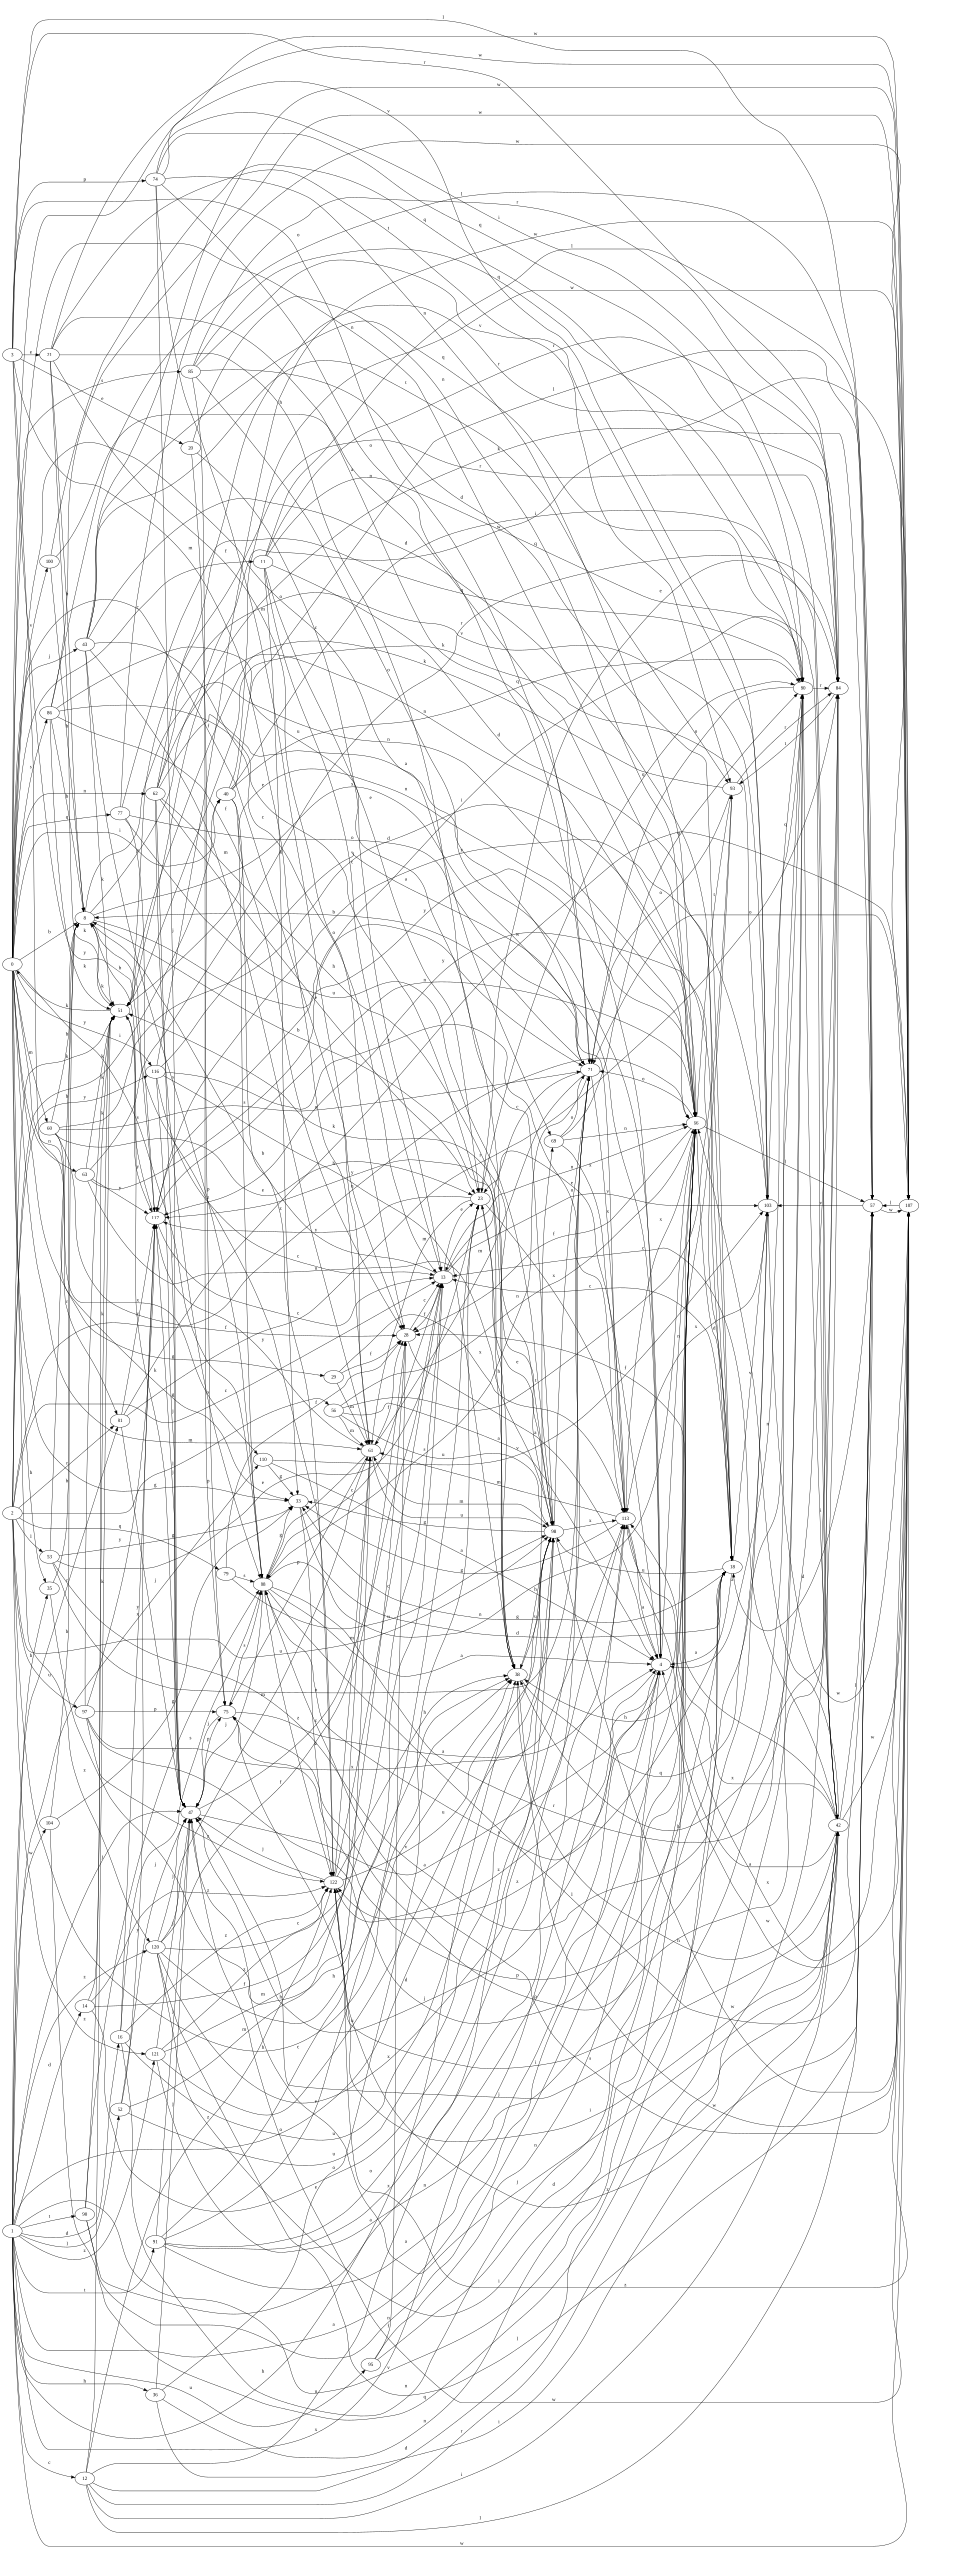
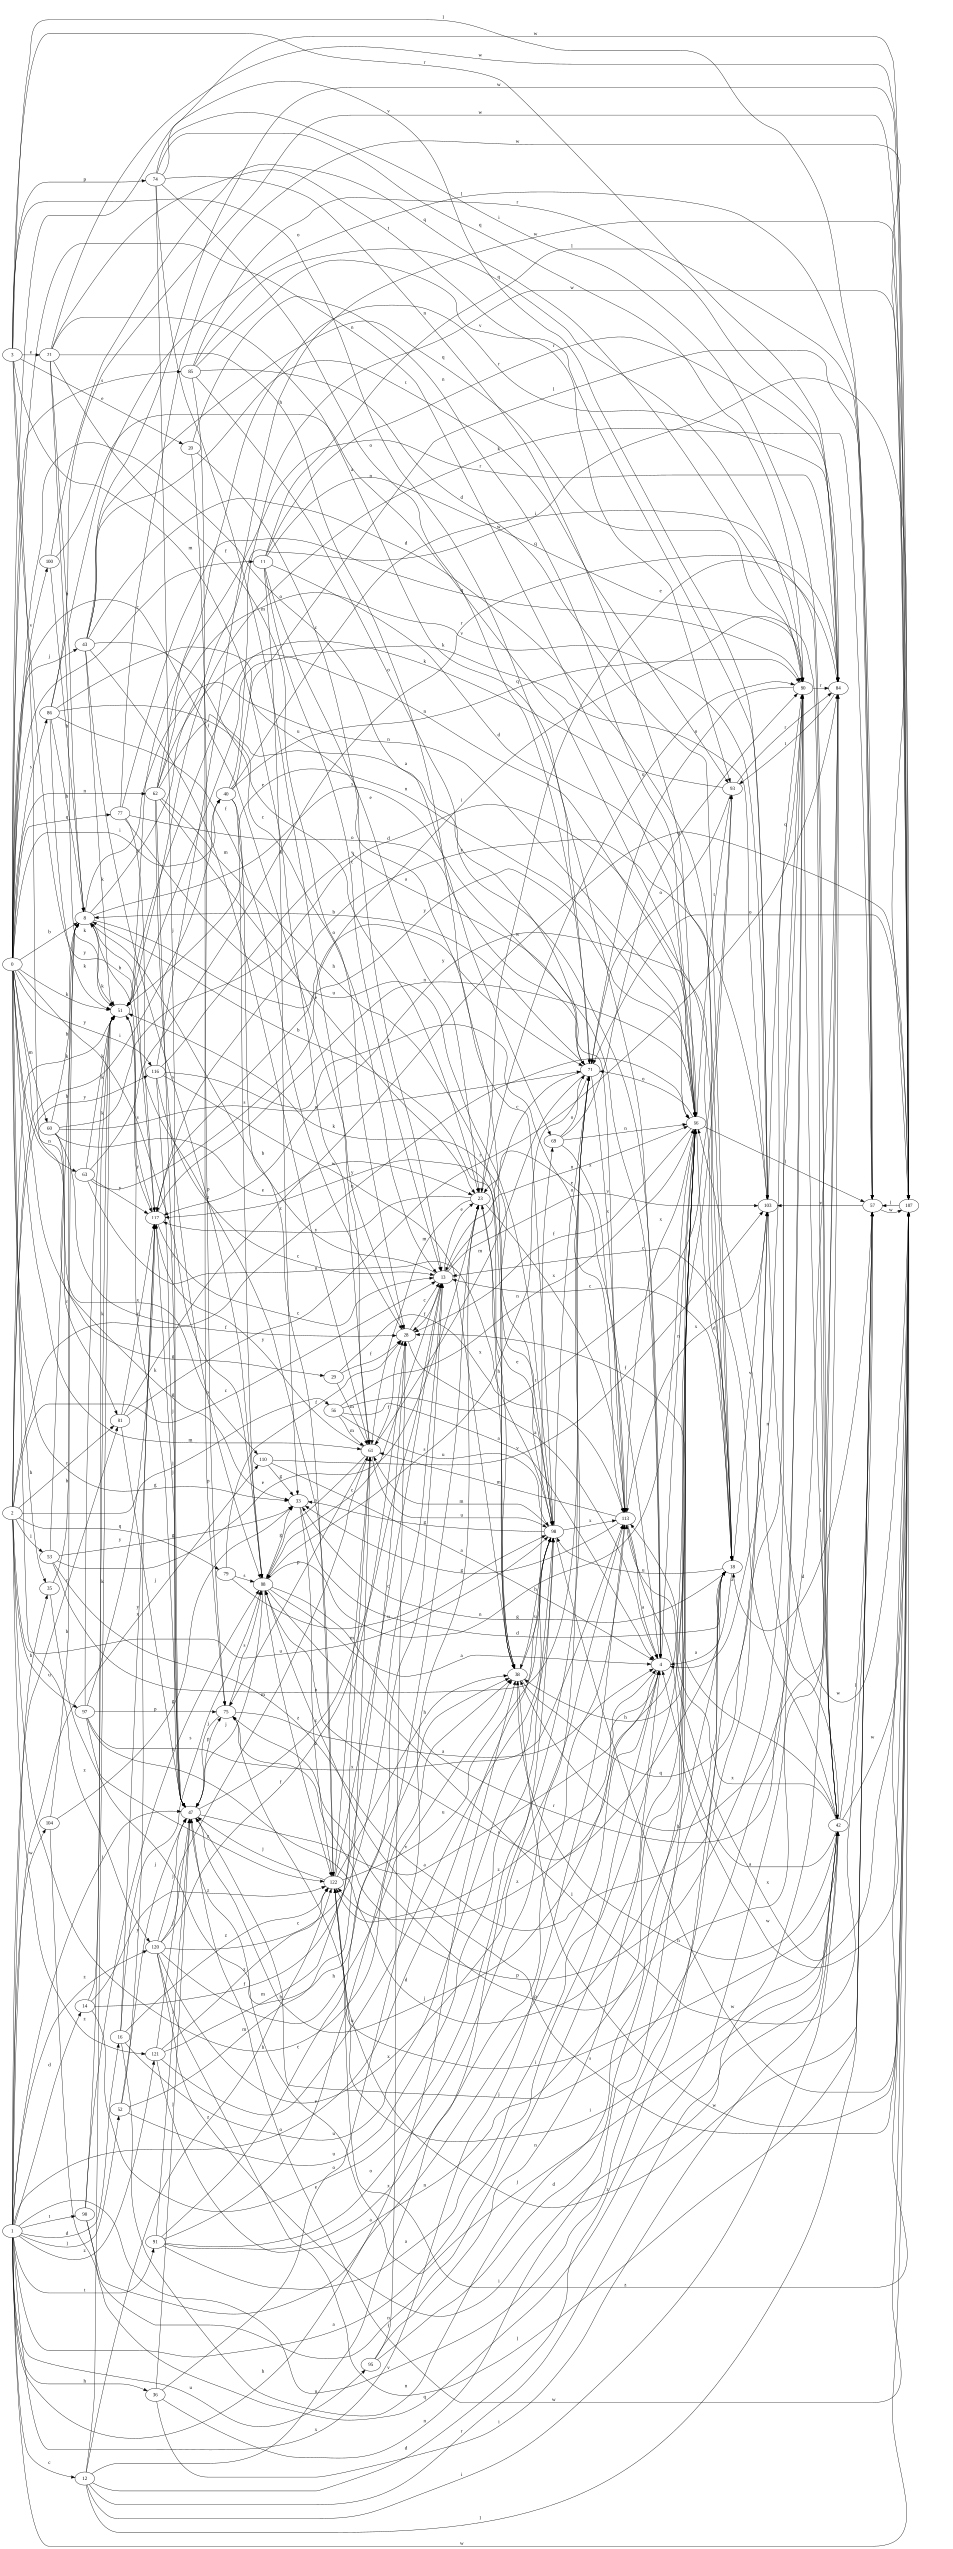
(59, 1006) -> (61, 994)
(334, 1164) -> (334, 1164)
